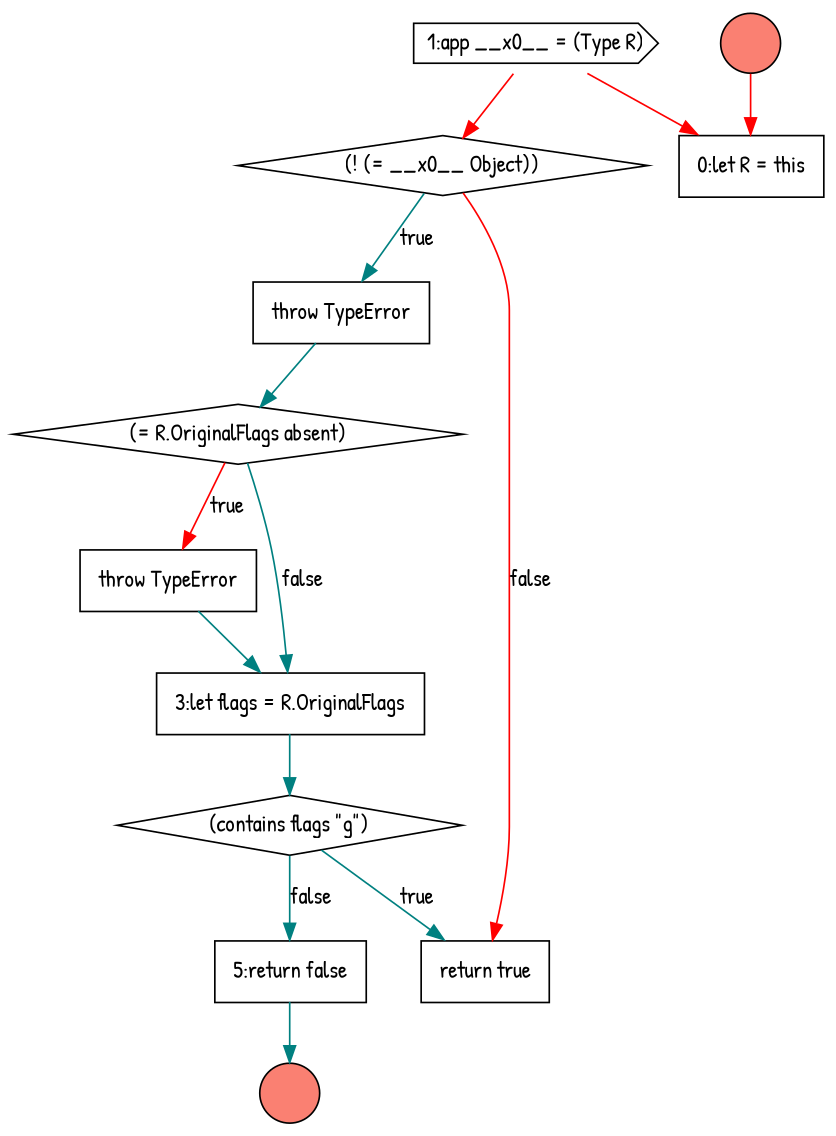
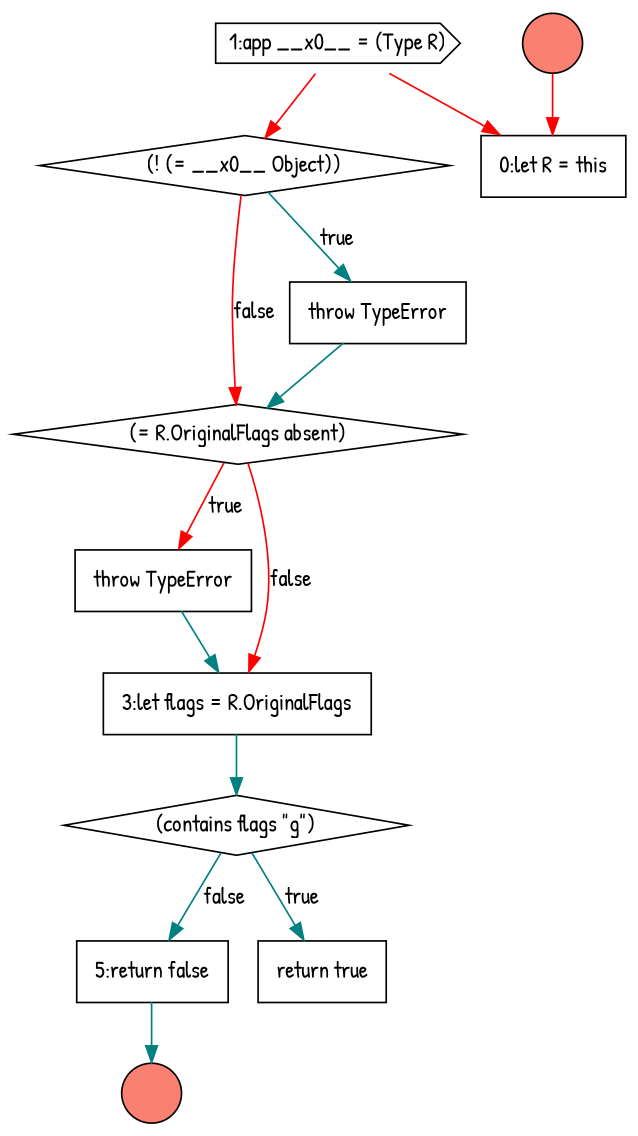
(509, 553) -> (233, 291)
(273, 558) -> (268, 559)
